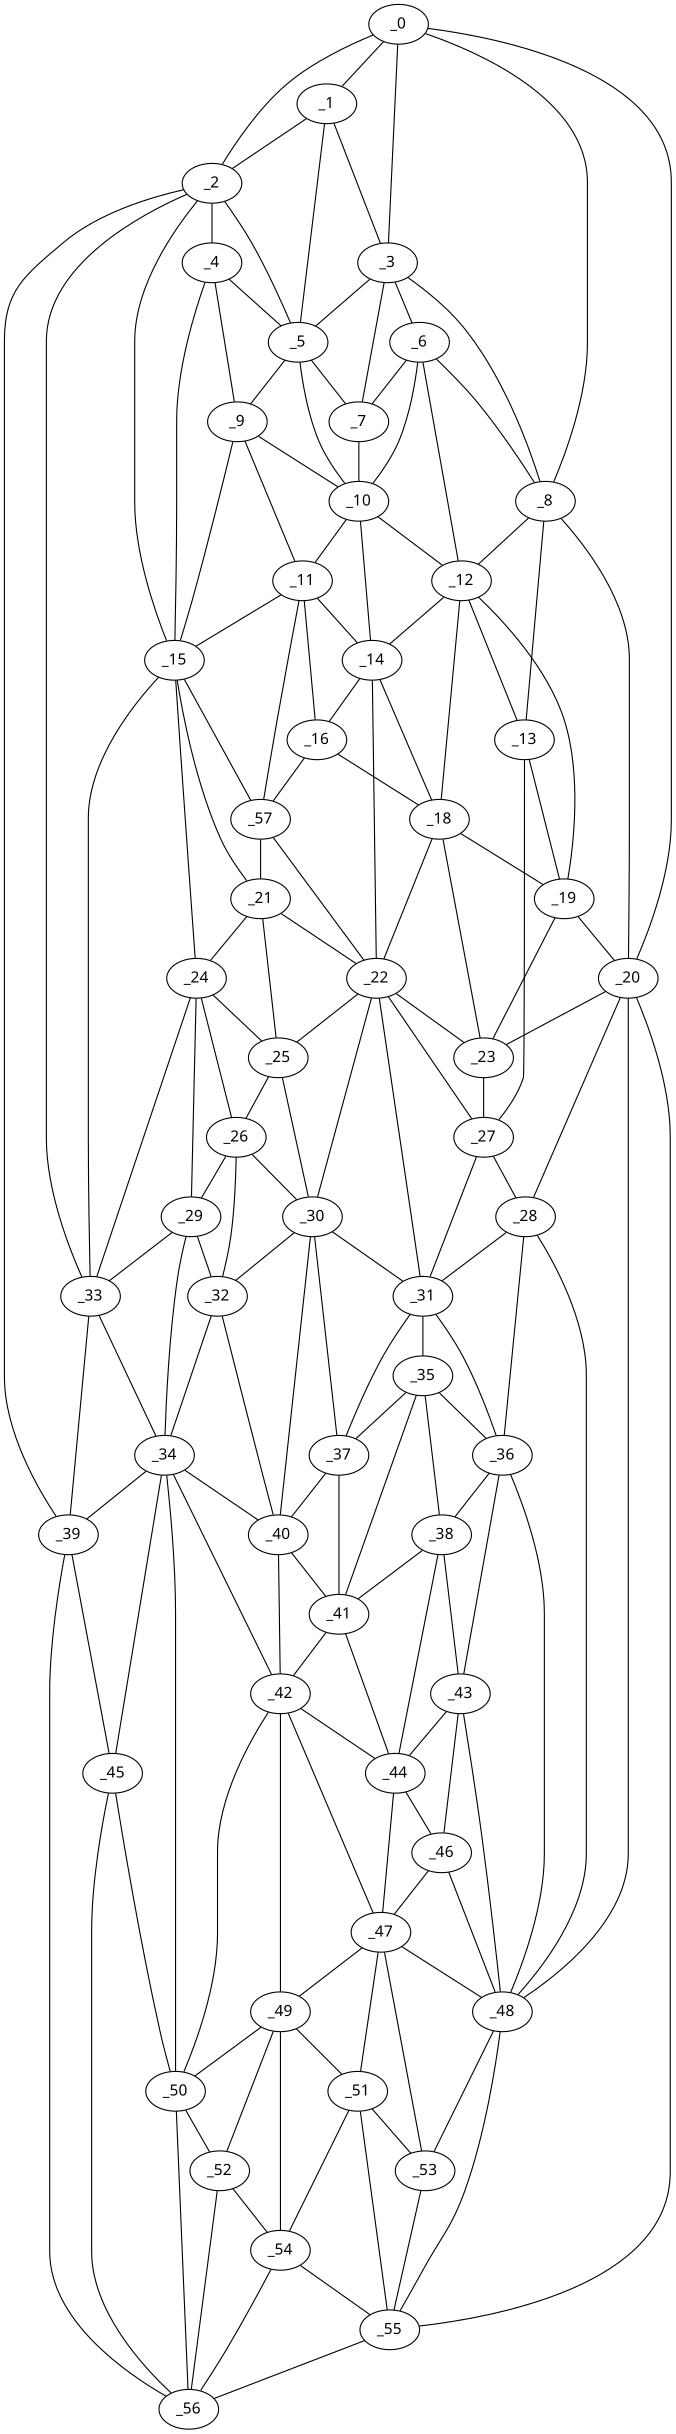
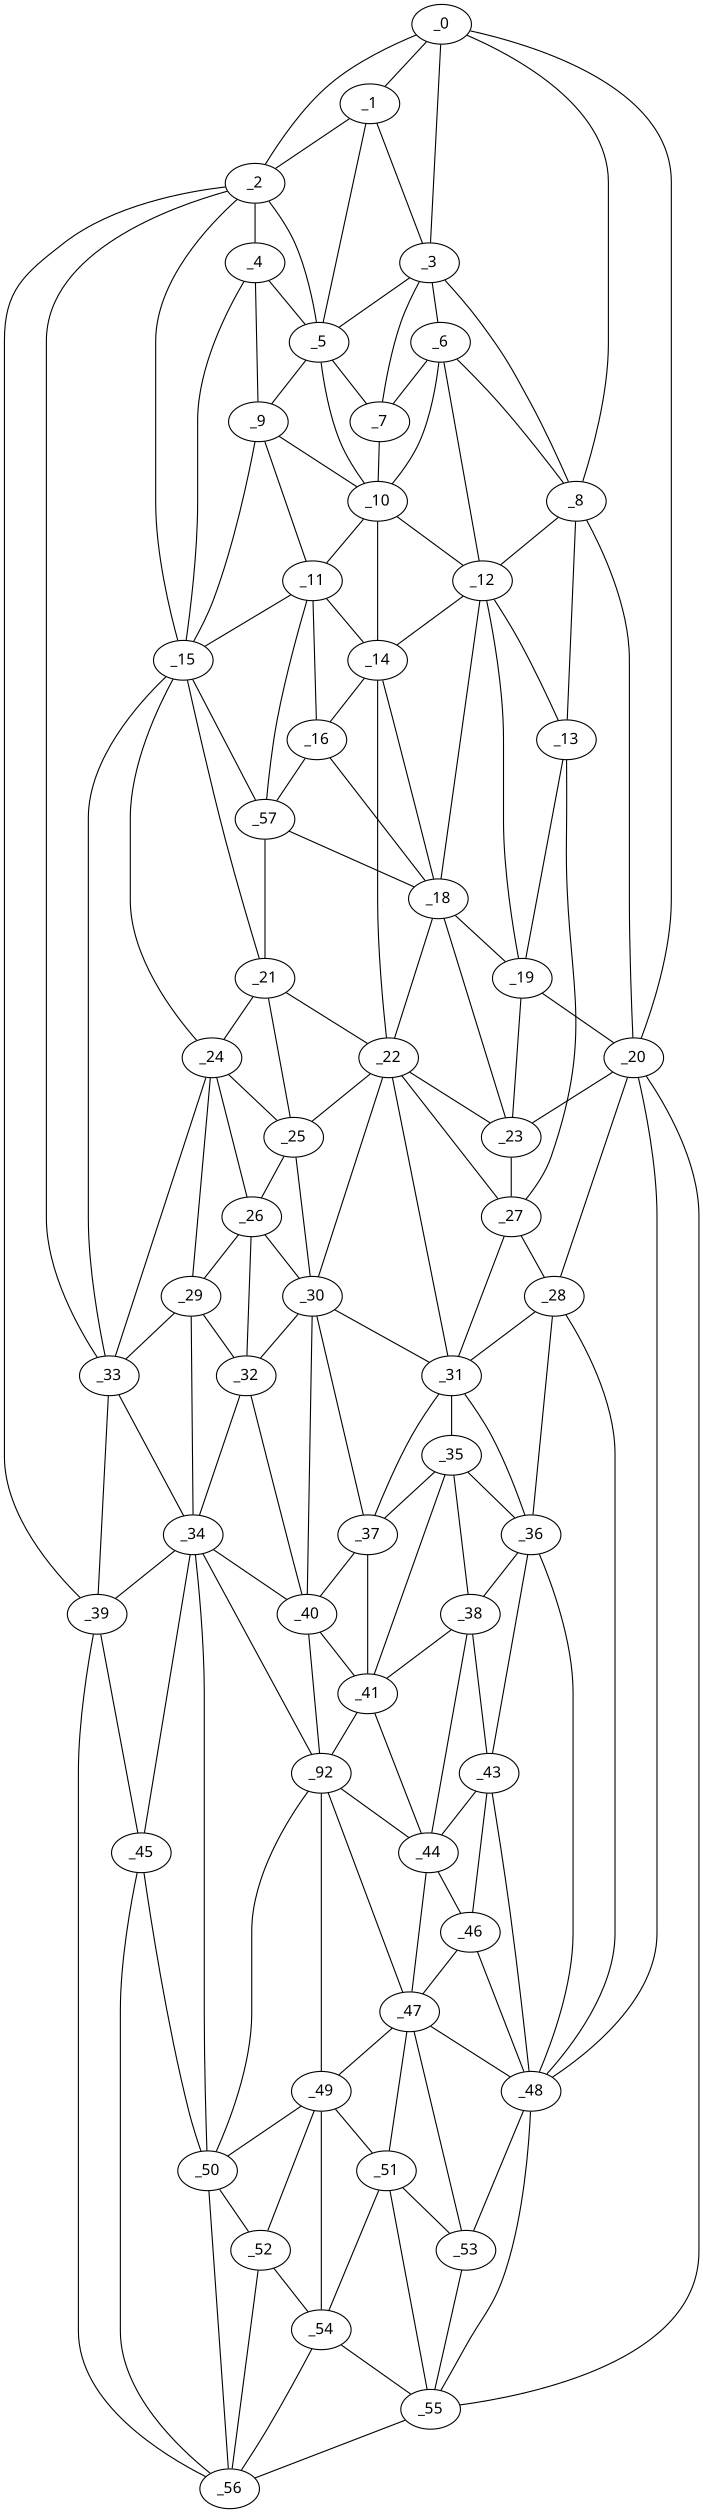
(319, 899) -> (352, 859)
(280, 1694) -> (321, 1773)
